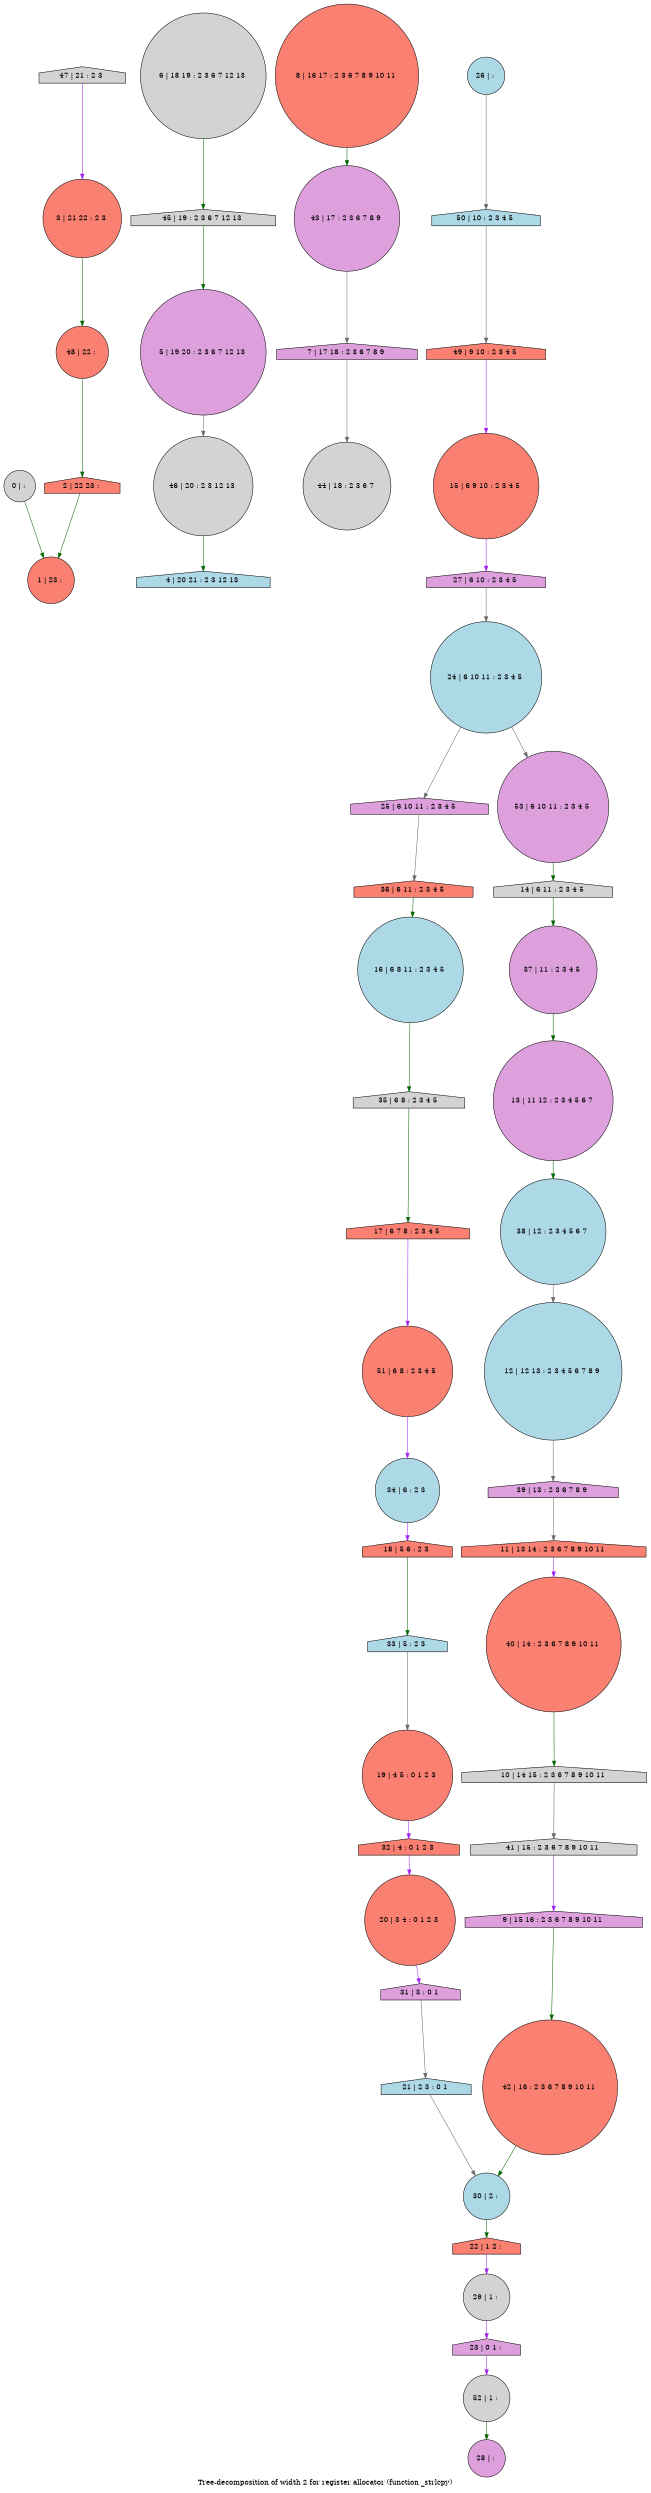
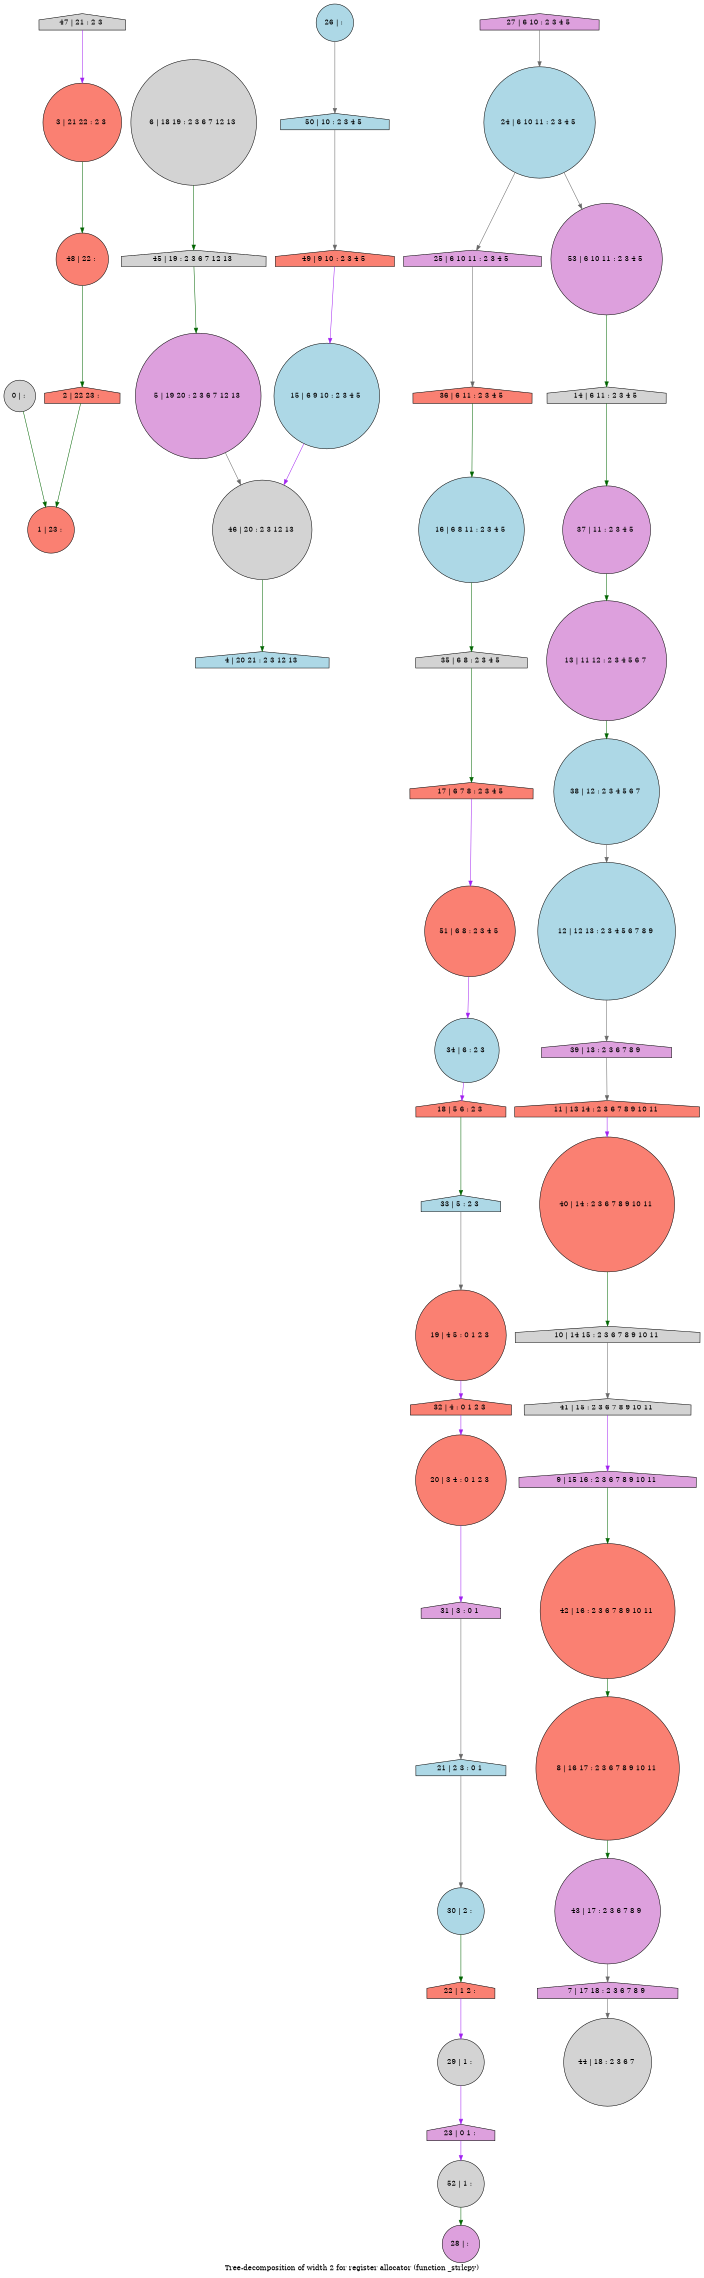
(486, 486) -> (327, 396)
(486, 552) -> (295, 462)
(508, 2159) -> (608, 1685)
